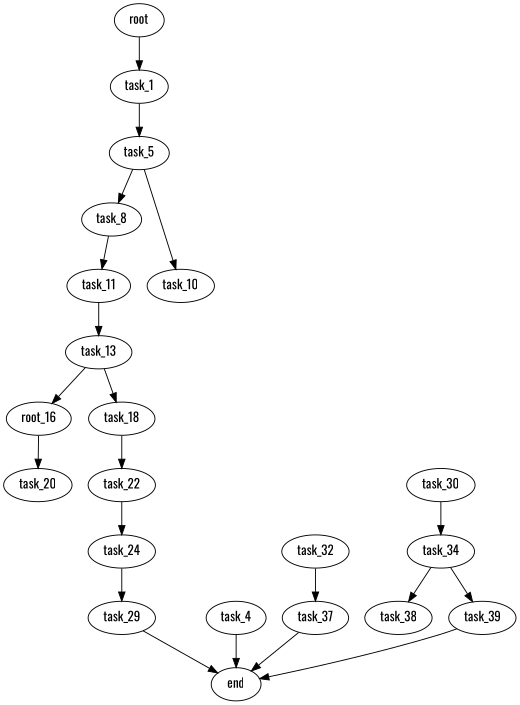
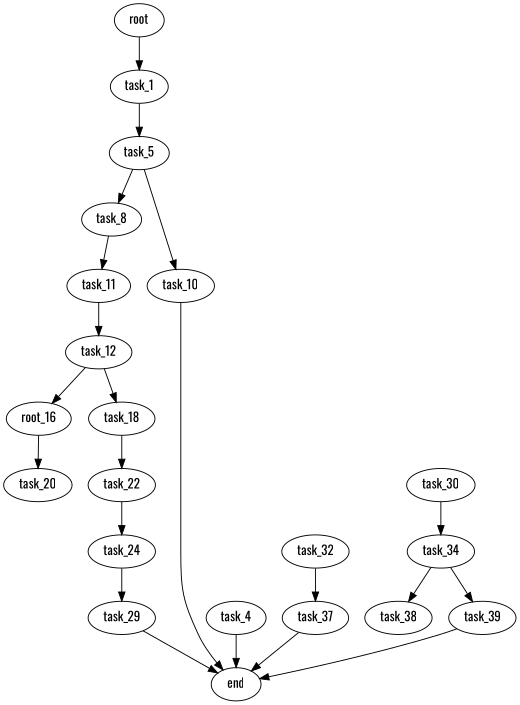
(99, 352) -> (99, 352)
none -> (181, 487)
